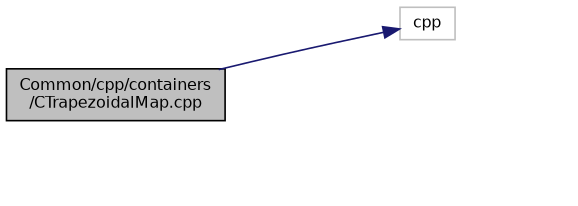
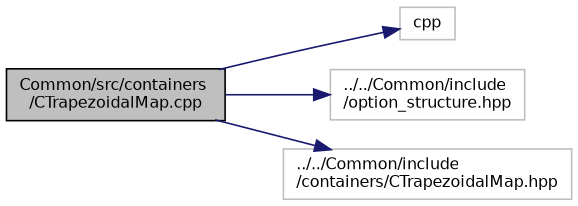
(116, 95) -> (116, 95)
none -> (428, 95)
none -> (428, 174)
